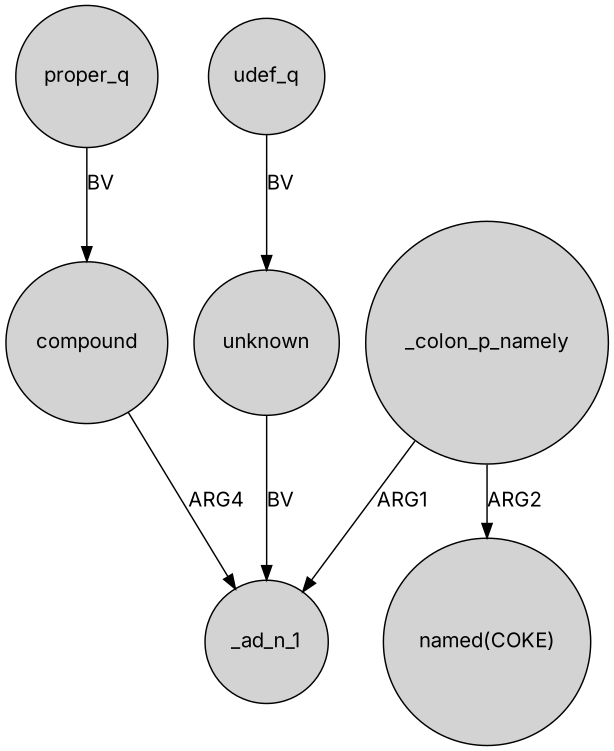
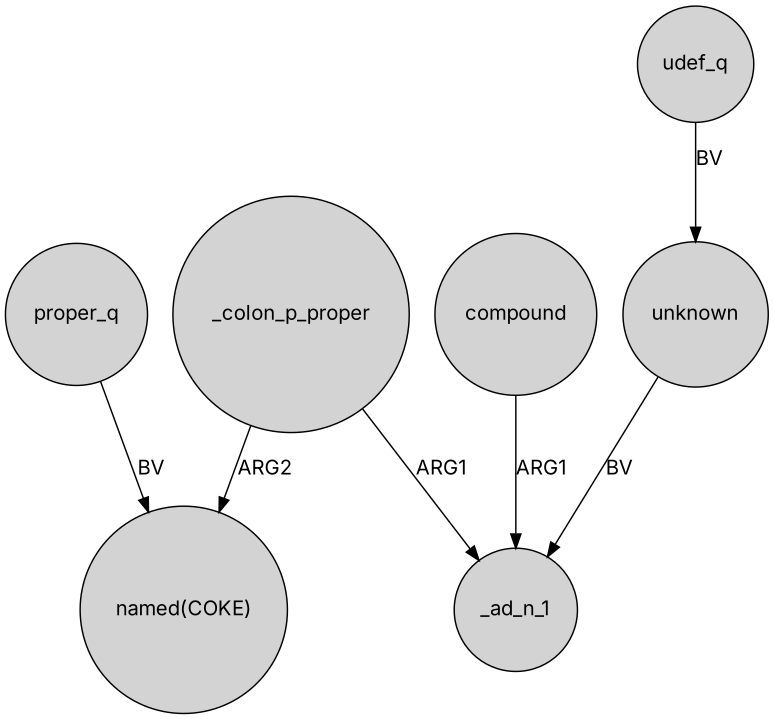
(87, 197) -> (122, 440)
(487, 343) -> (291, 314)
(217, 501) -> (542, 469)
